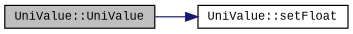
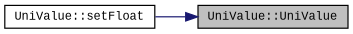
(170, 17) -> (170, 17)
